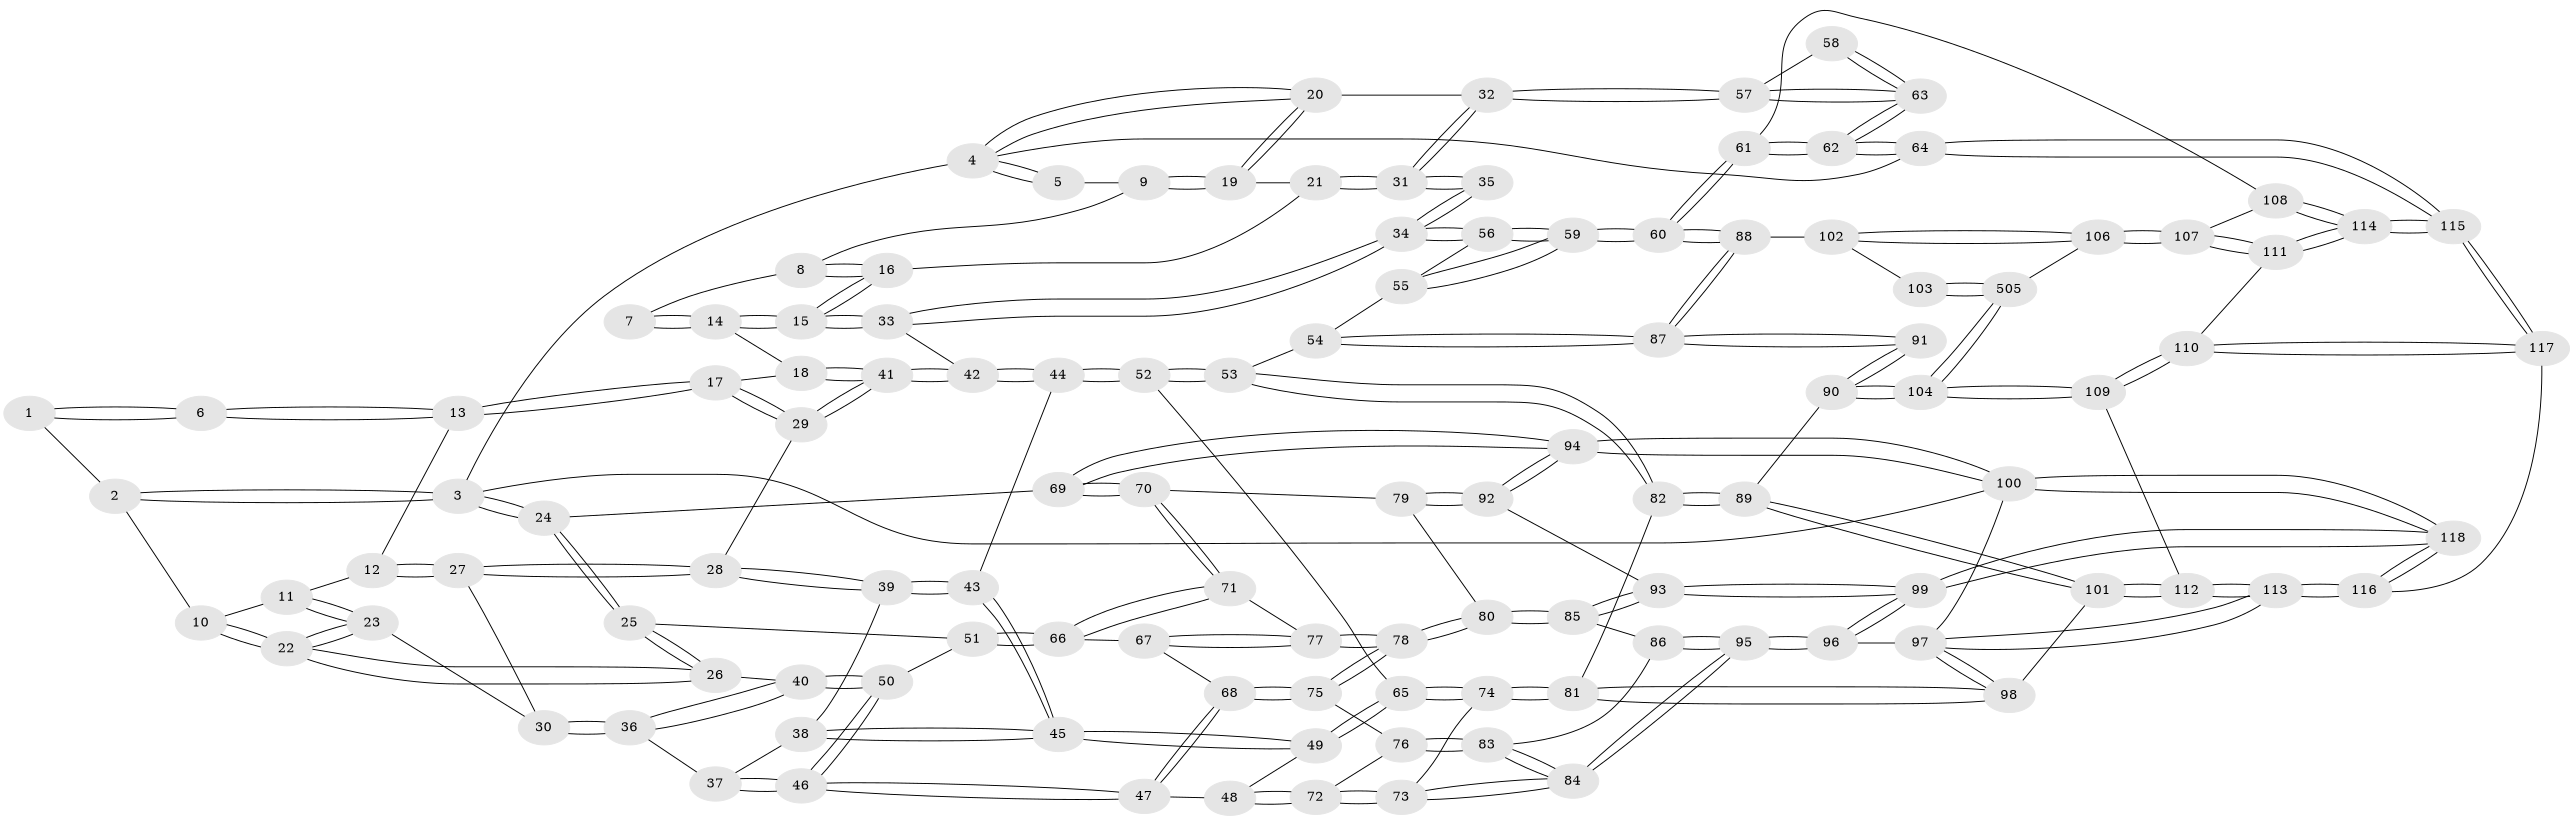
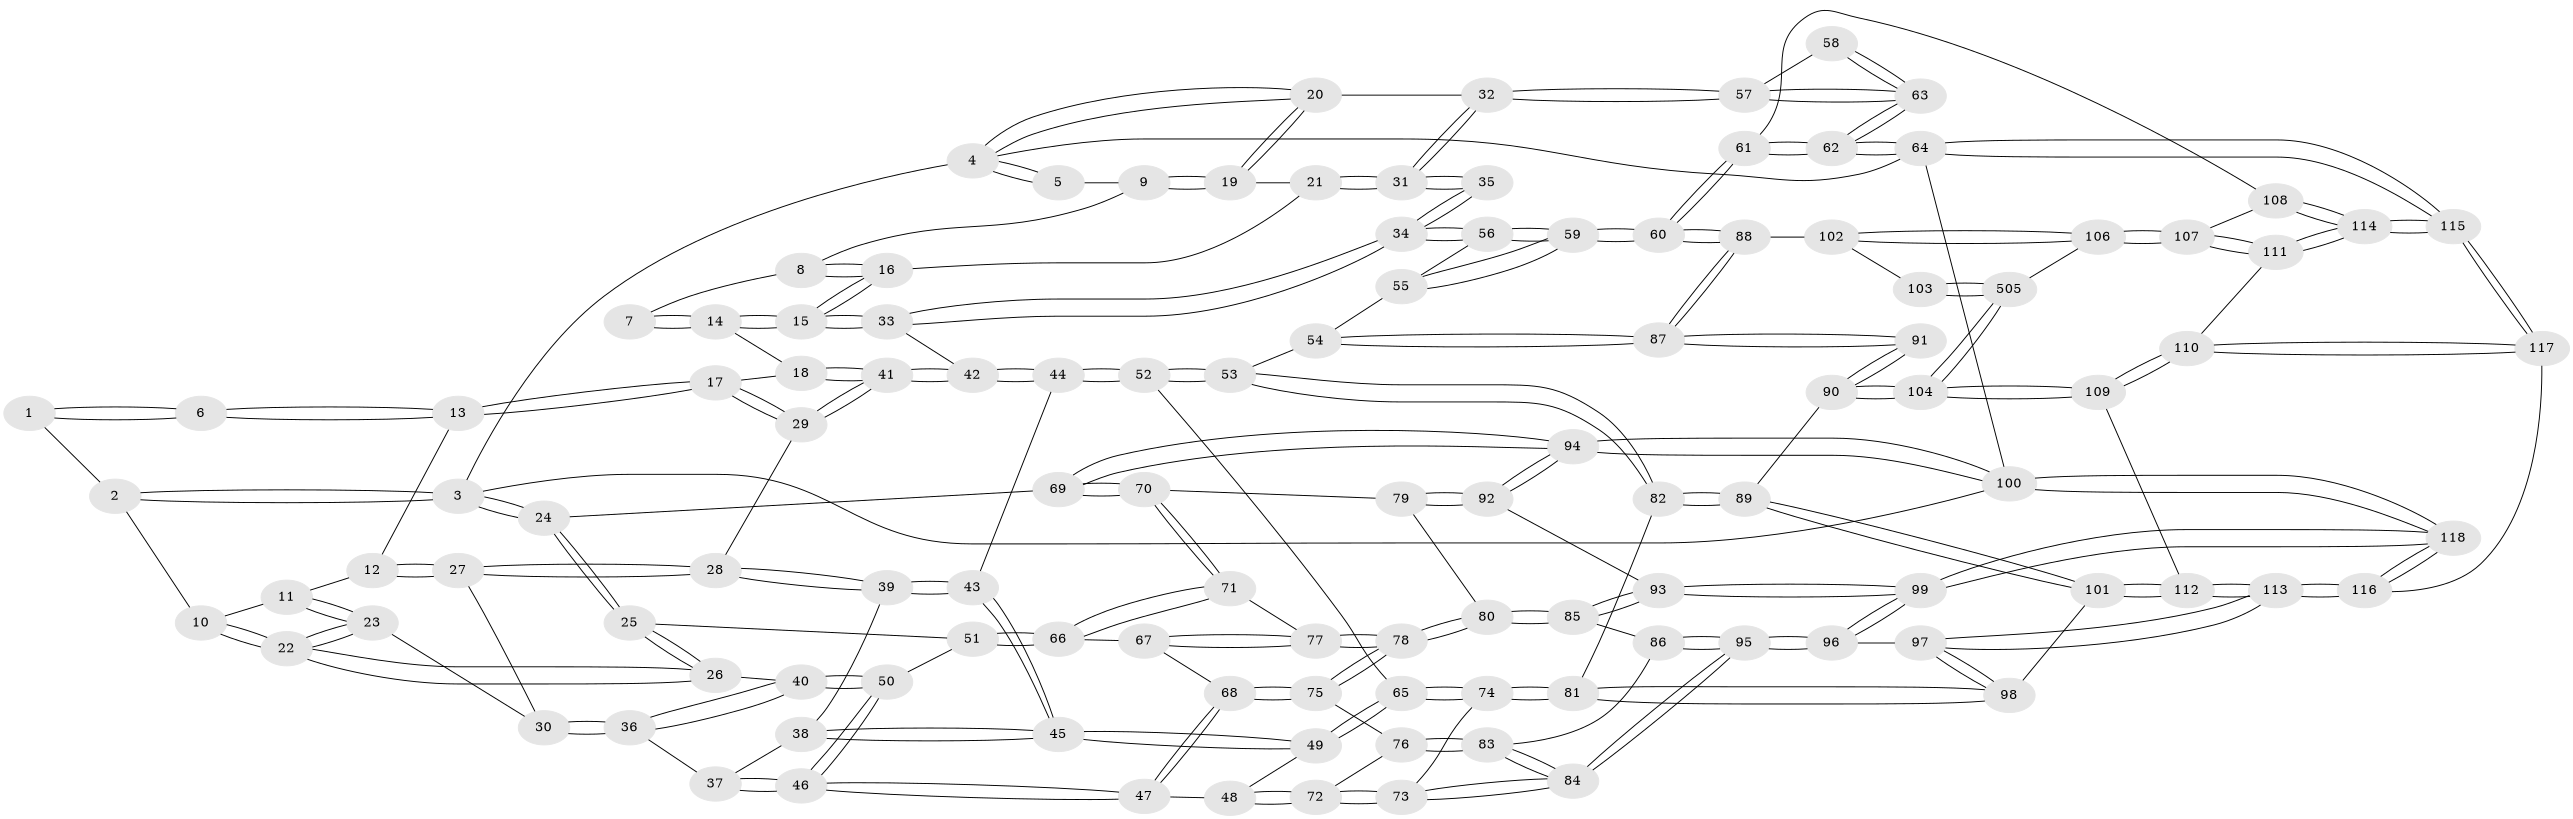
(1972, 575) -> (1965, 316)
